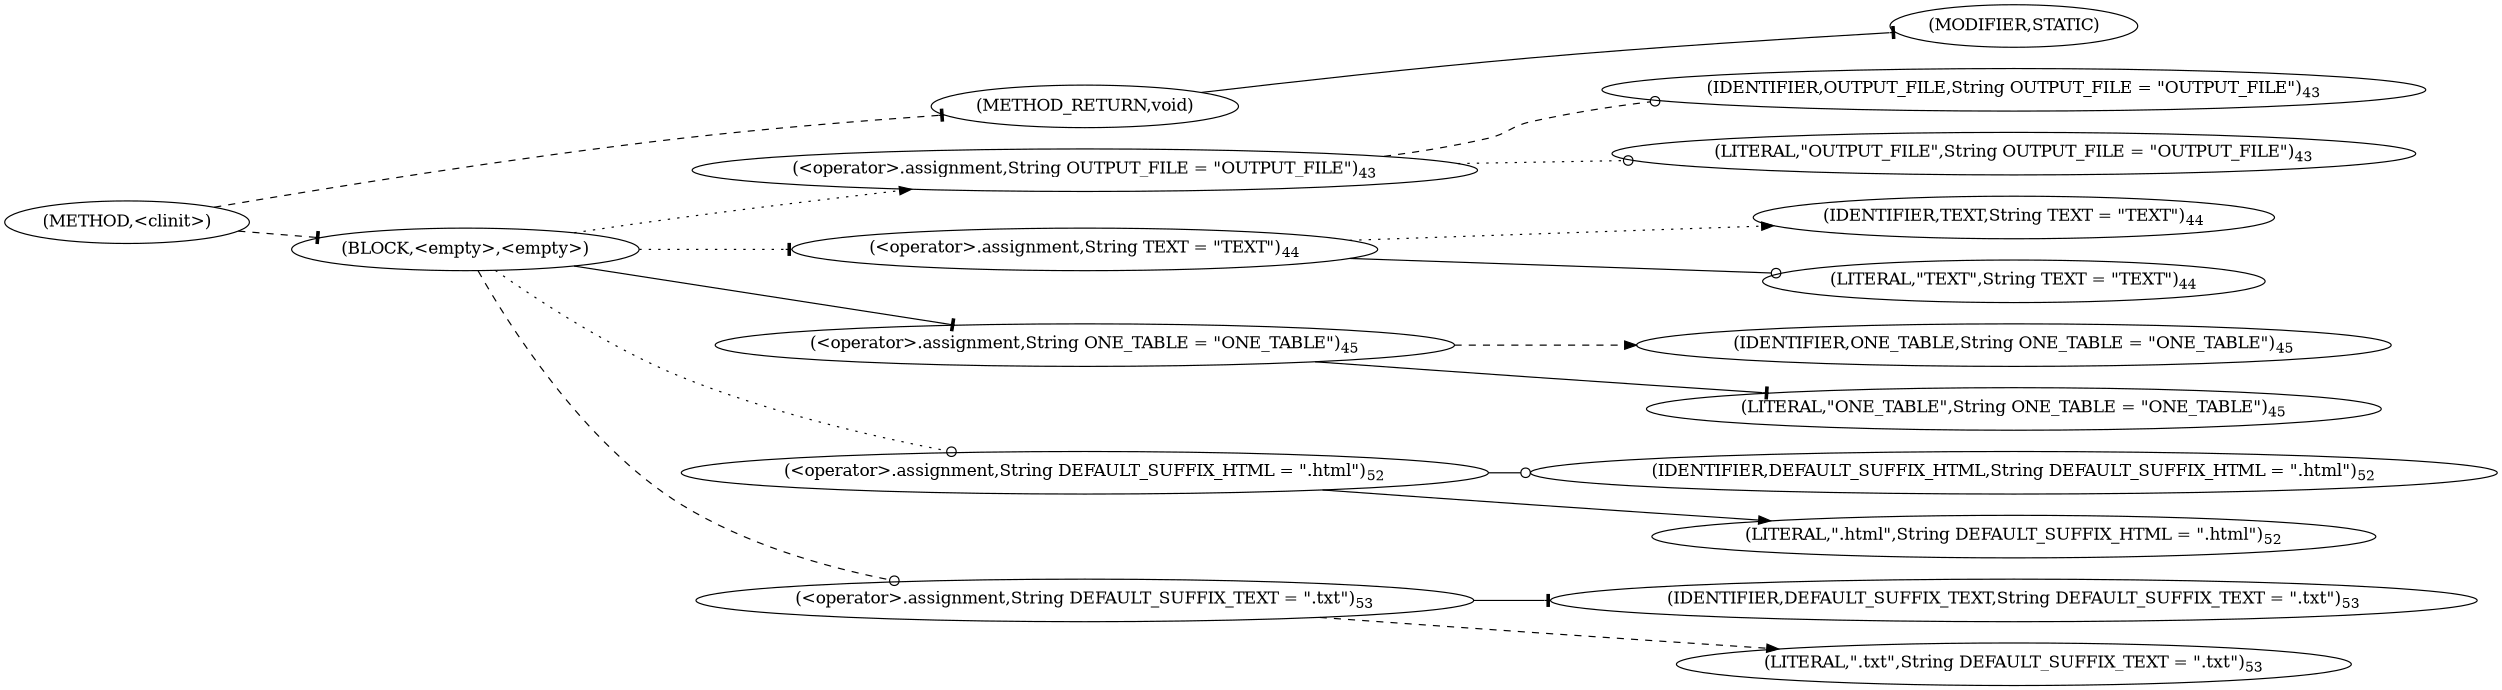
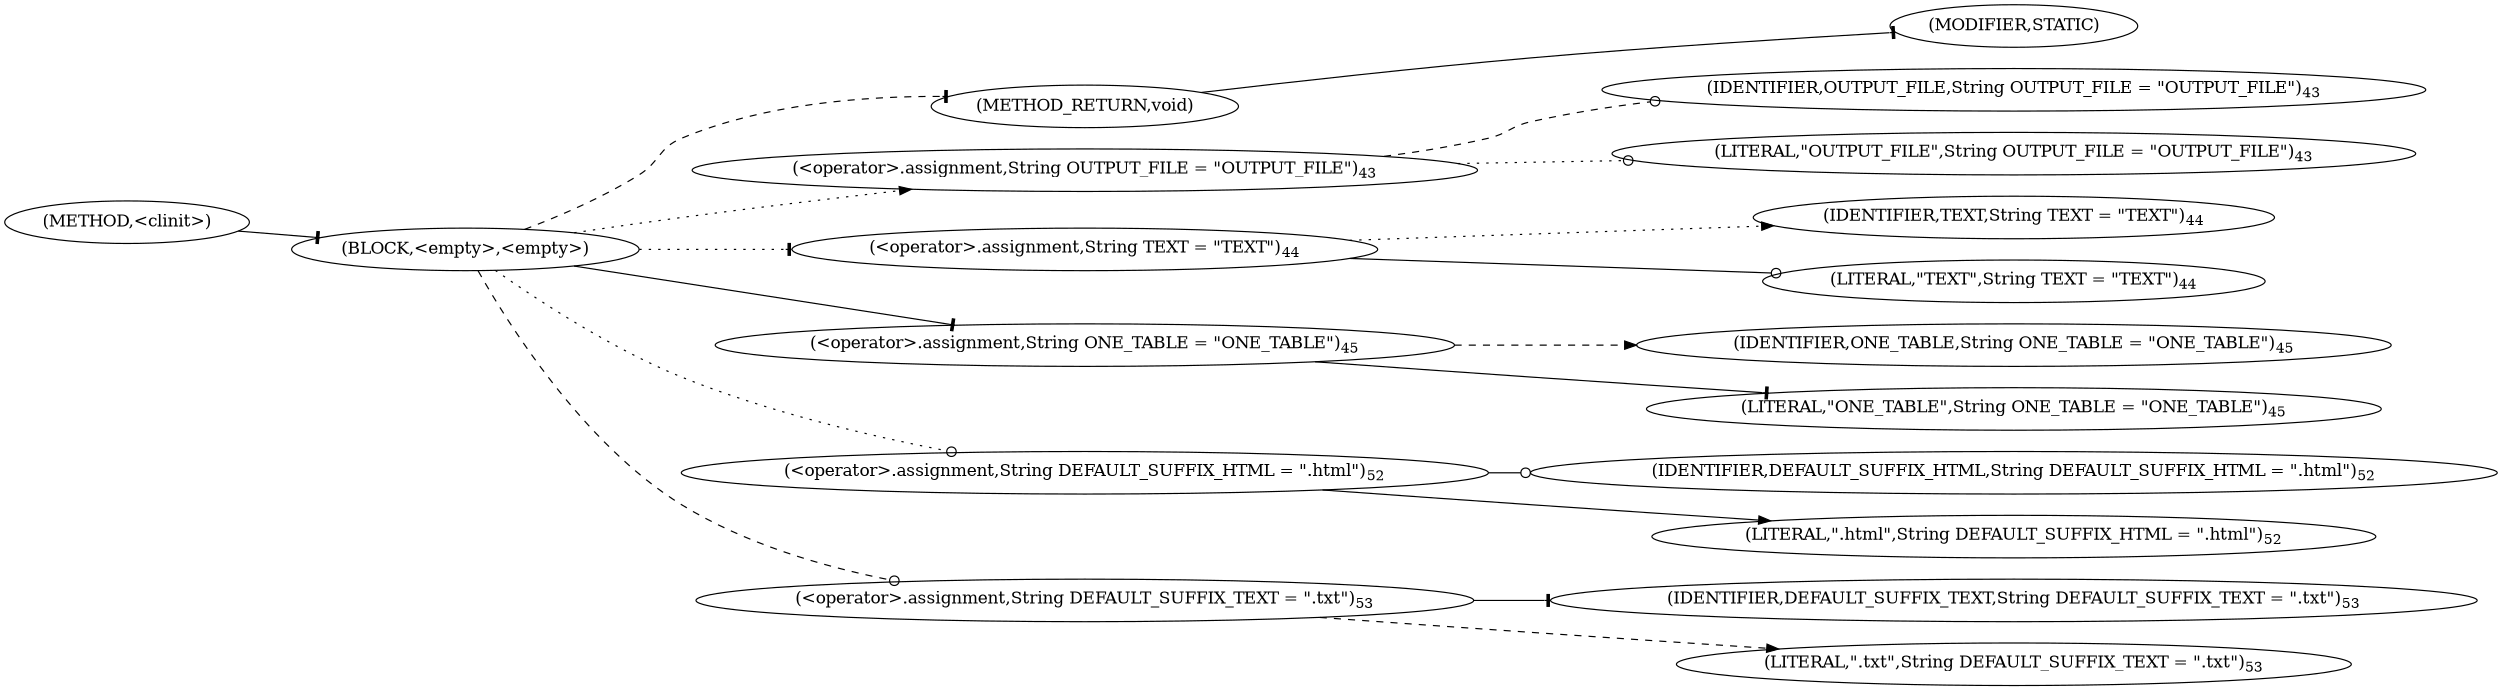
(575, 152) -> (720, 125)
(276, 234) -> (276, 234)
